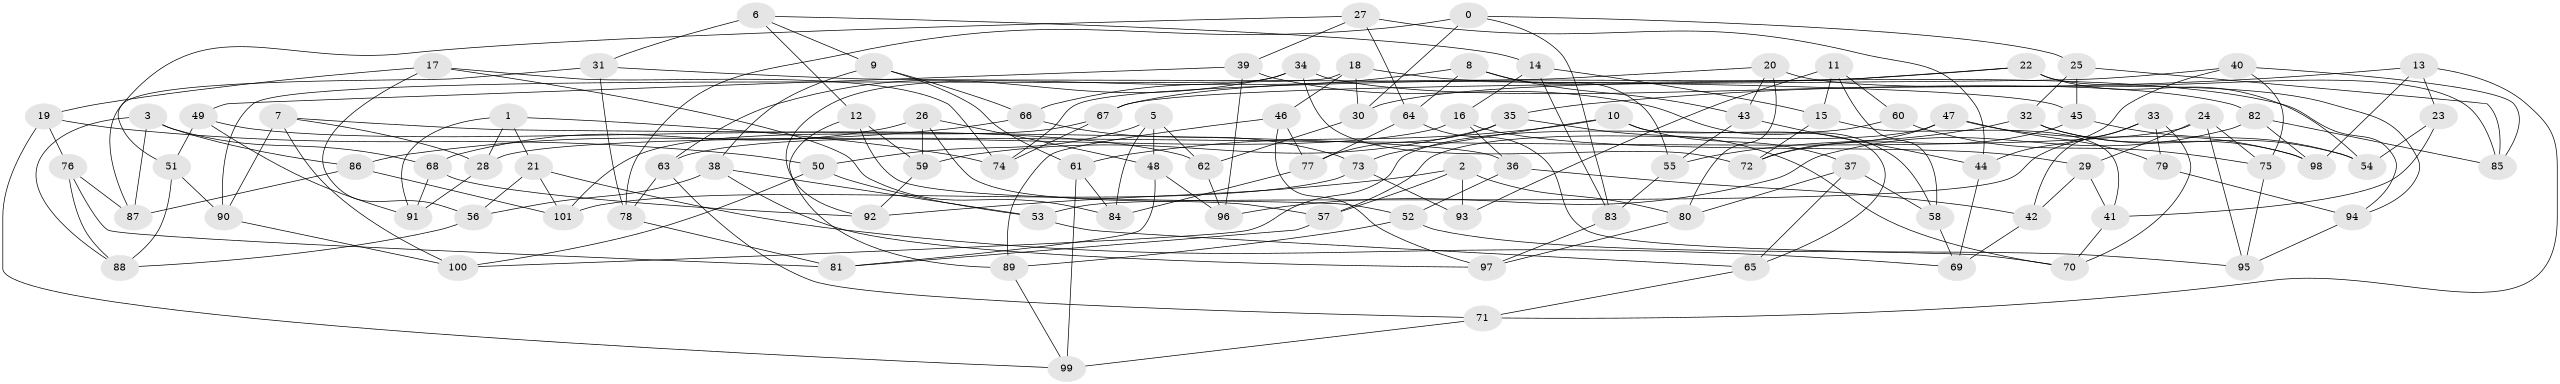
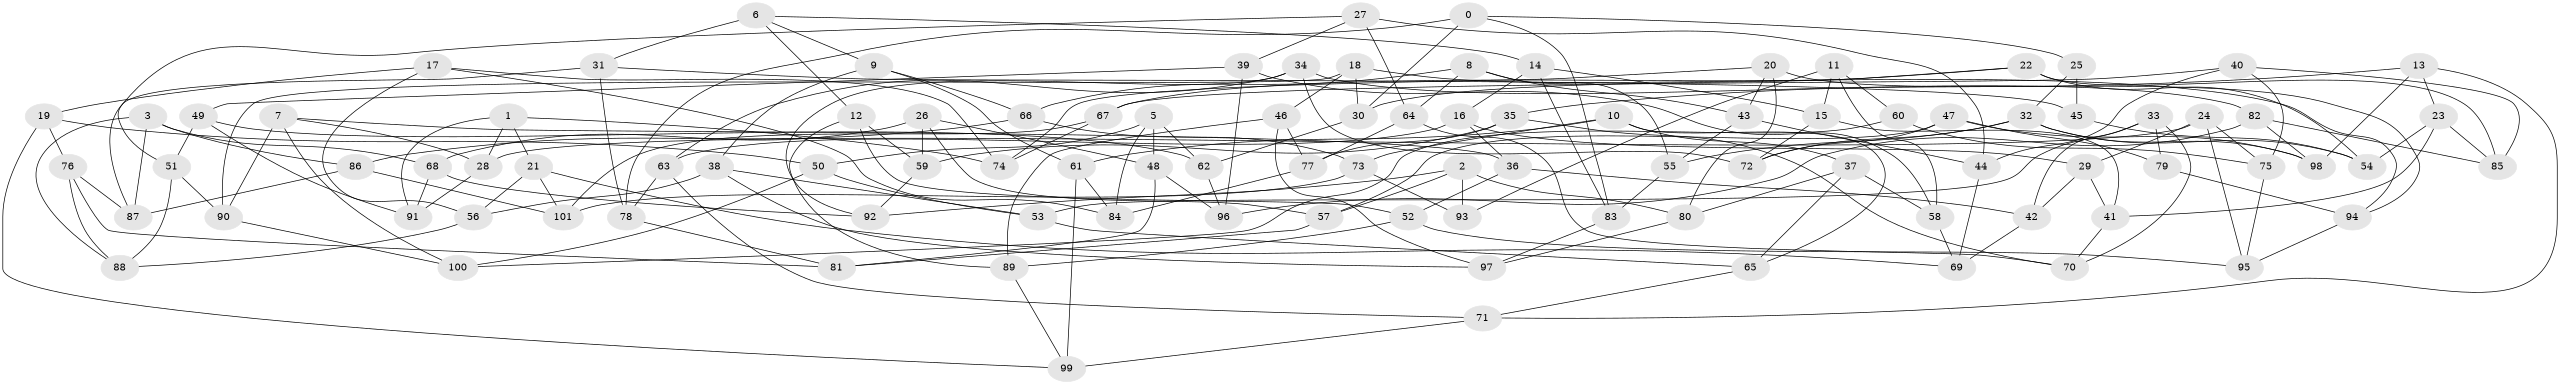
(2318, 88) -> (2468, 142)
(1912, 143) -> (1885, 138)
